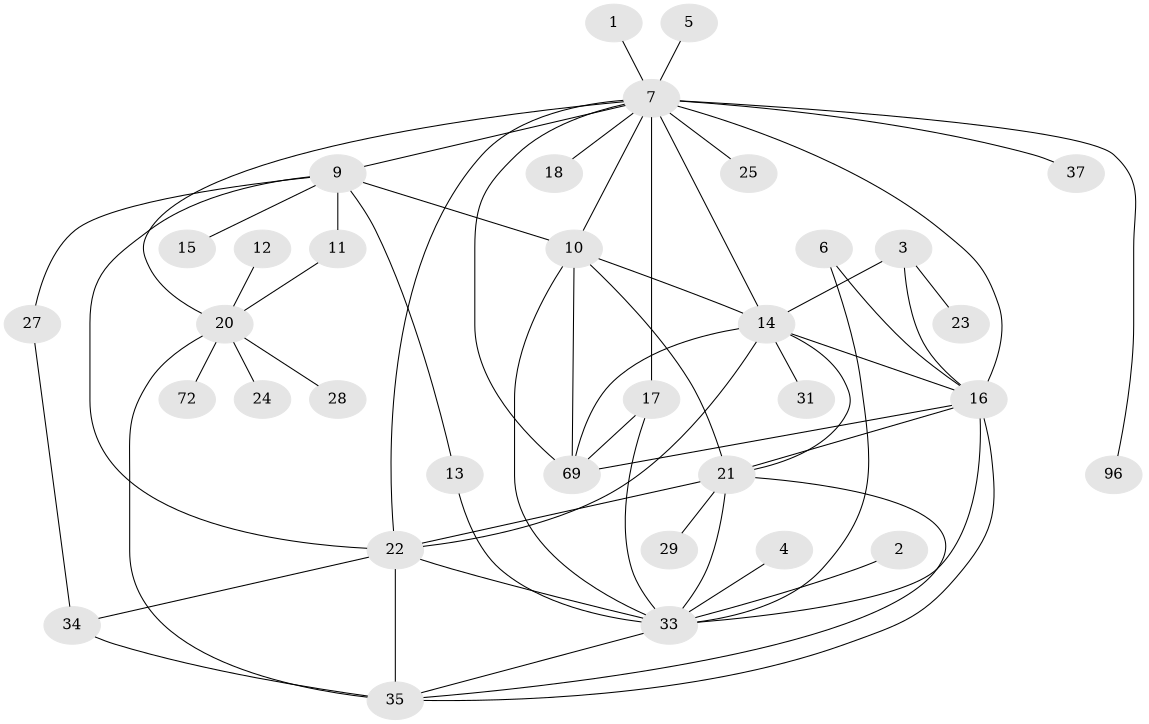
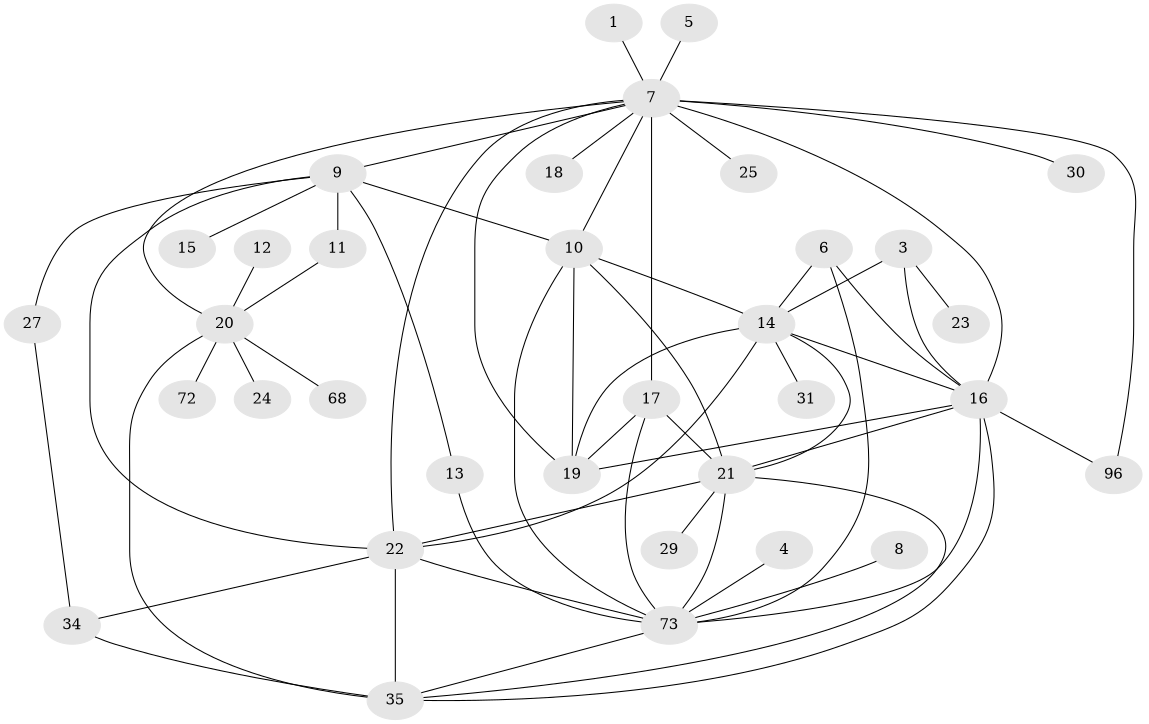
(1076, 174) -> (1076, 174)
(709, 211) -> (795, 287)
(338, 400) -> (338, 400)
none -> (1046, 437)
none -> (690, 438)
(572, 475) -> (572, 475)
(899, 550) -> (899, 550)
(669, 625) -> (669, 625)
